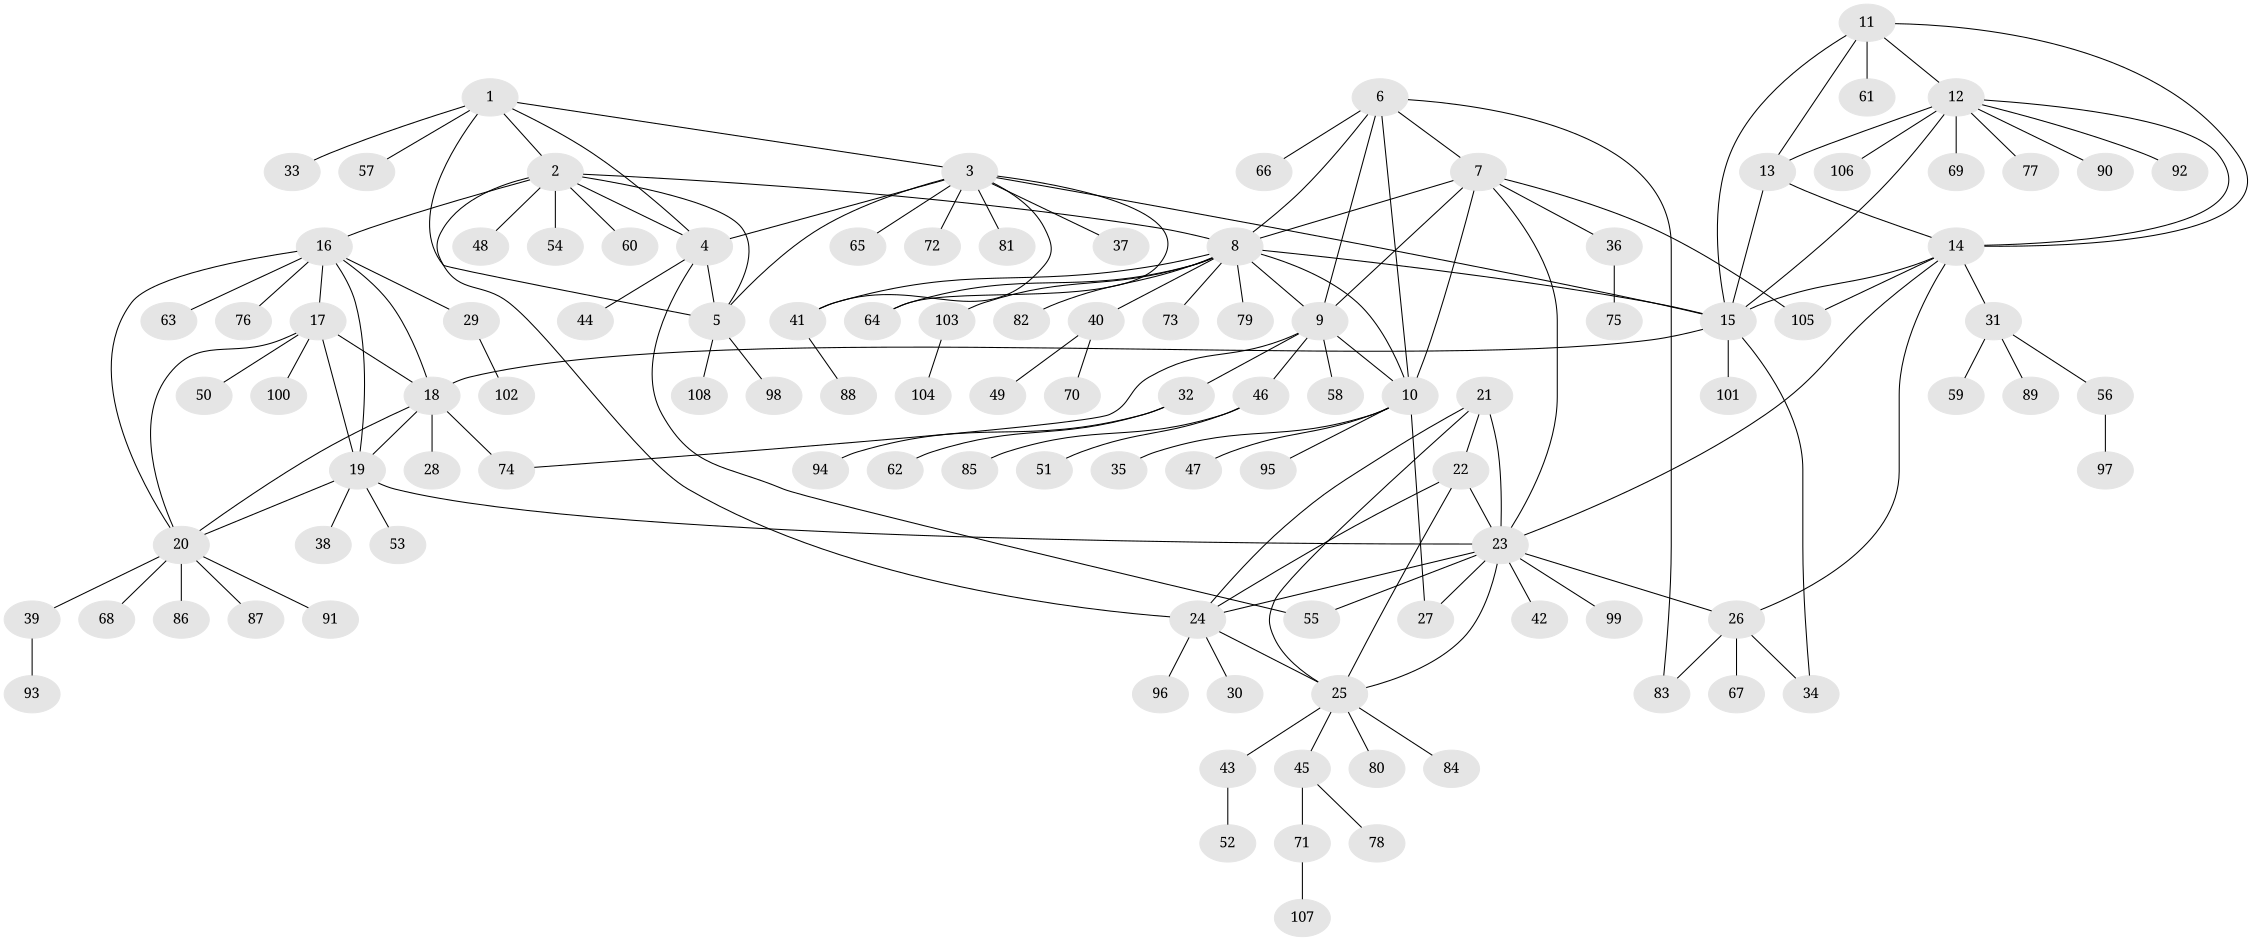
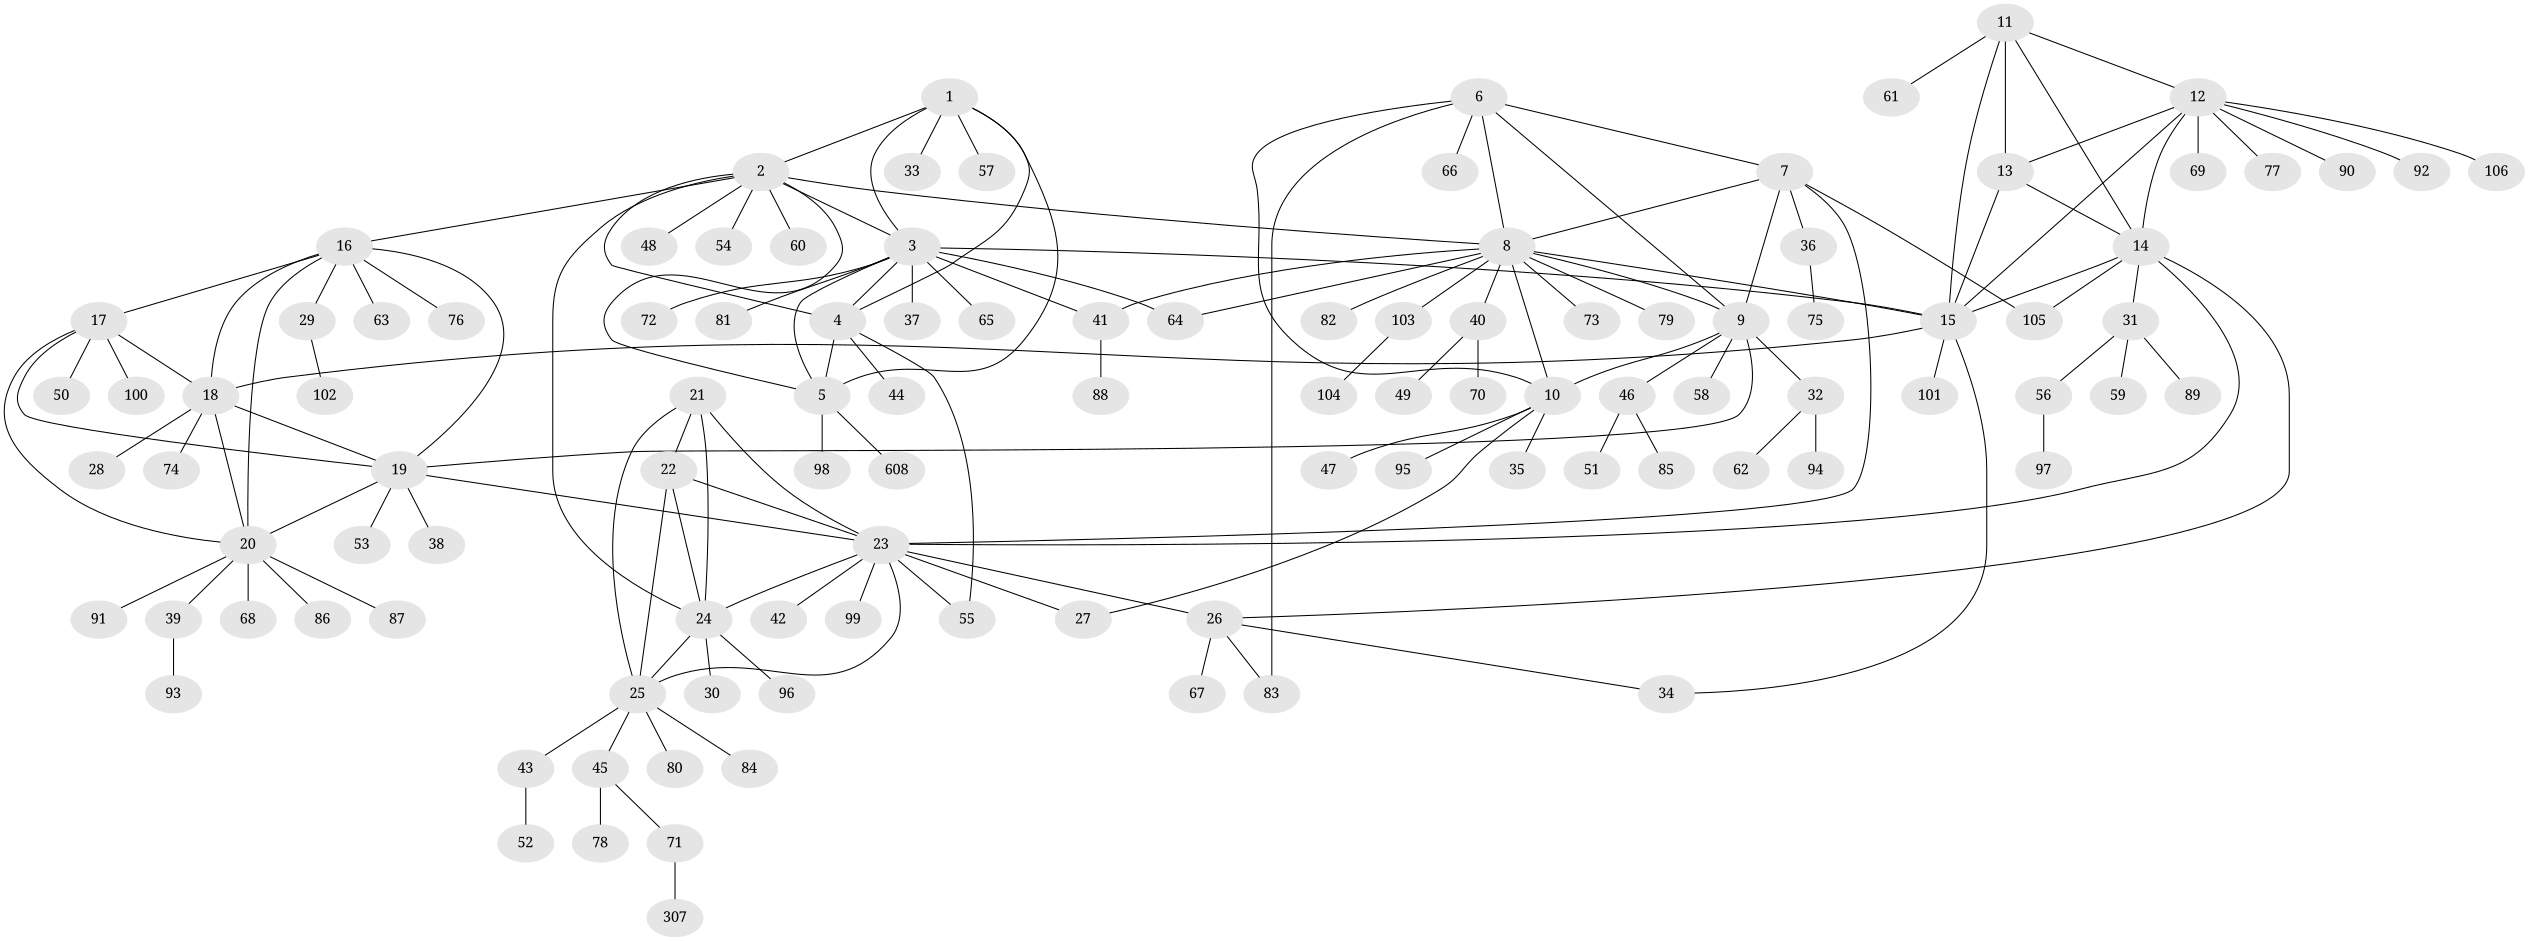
none -> (837, 209)
(1448, 285) -> none
(699, 396) -> (897, 470)
(869, 441) -> (1123, 449)
(1302, 918) -> (675, 918)
